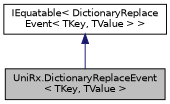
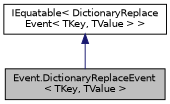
(85, 84) -> (85, 84)
